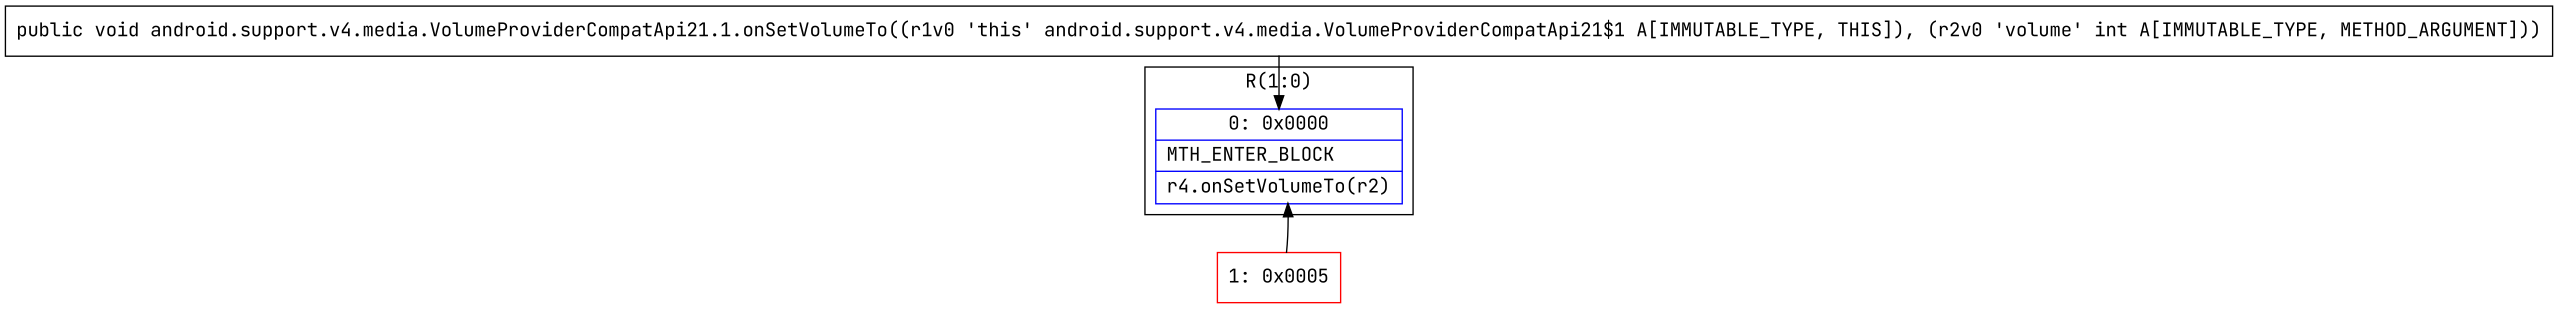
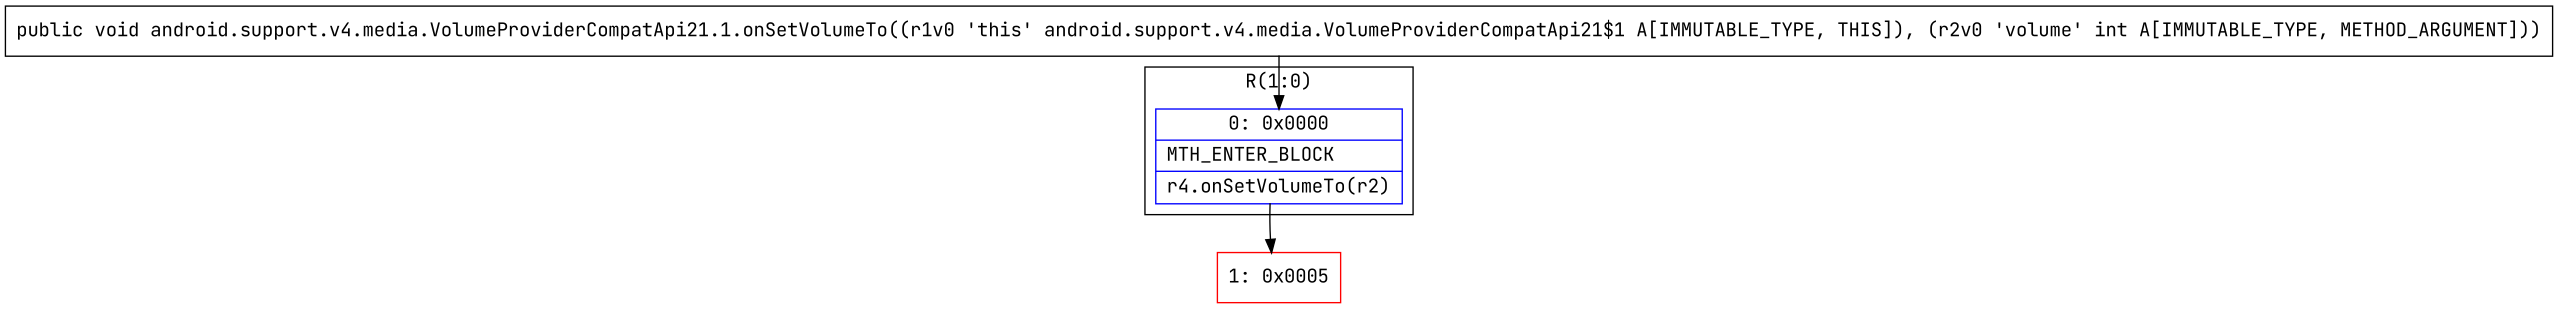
(1288, 235) -> (1270, 223)
